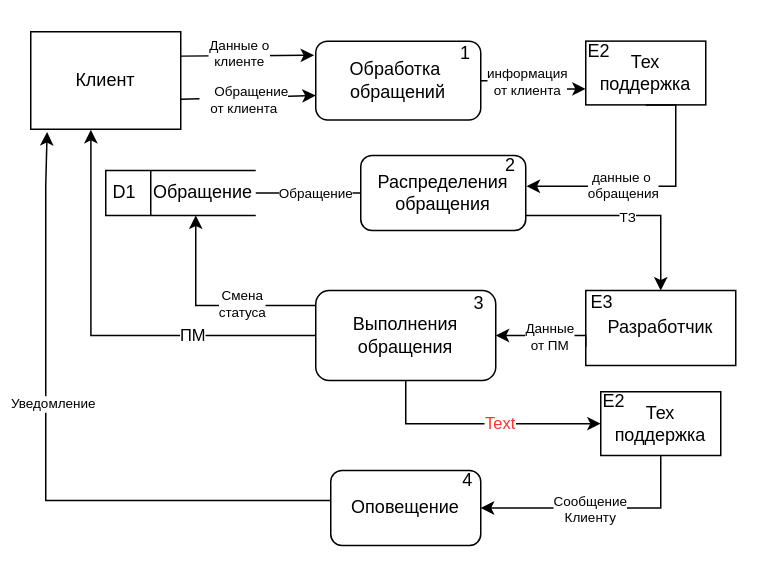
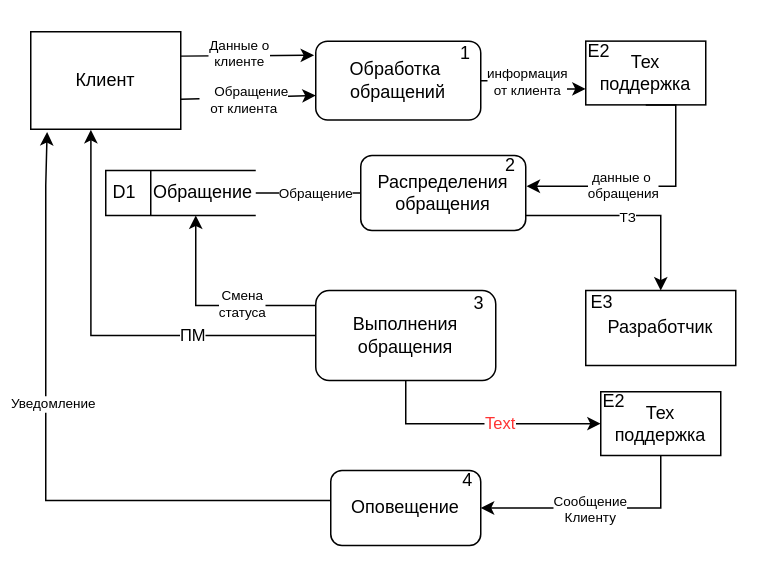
(520, 335) -> none
